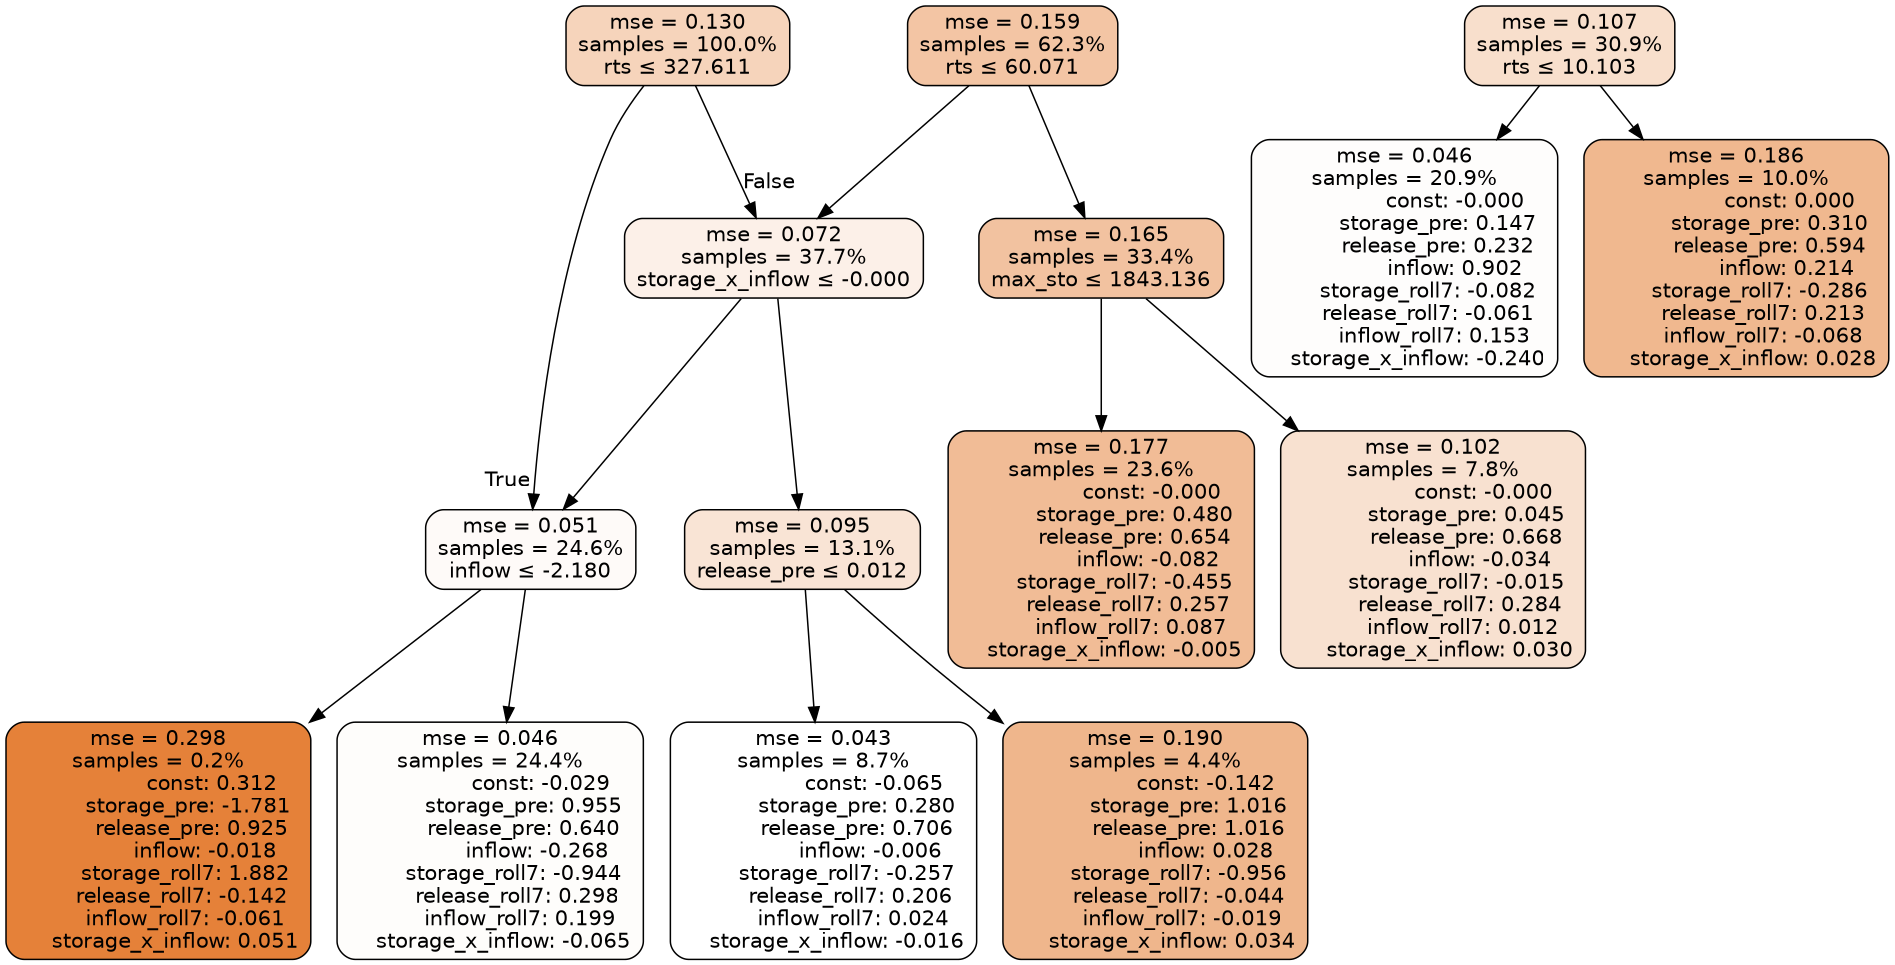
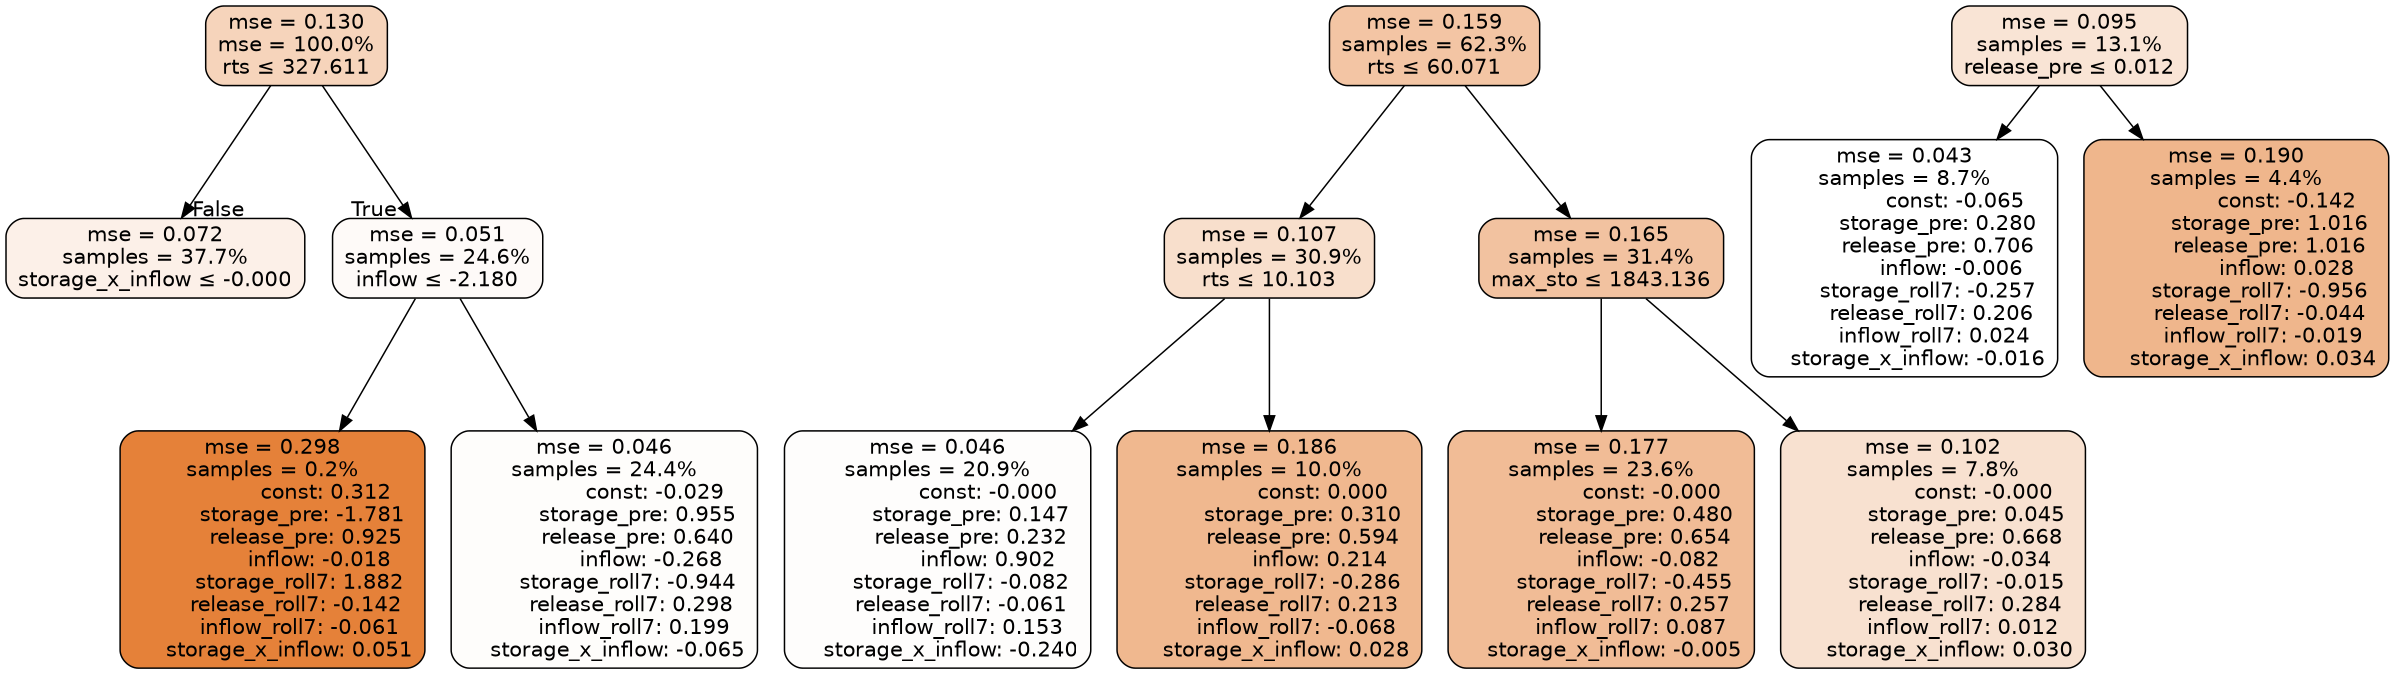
(678, 46) -> (297, 46)
(899, 147) -> (1357, 146)
(1101, 258) -> (1601, 258)
(787, 396) -> none
(657, 398) -> none
